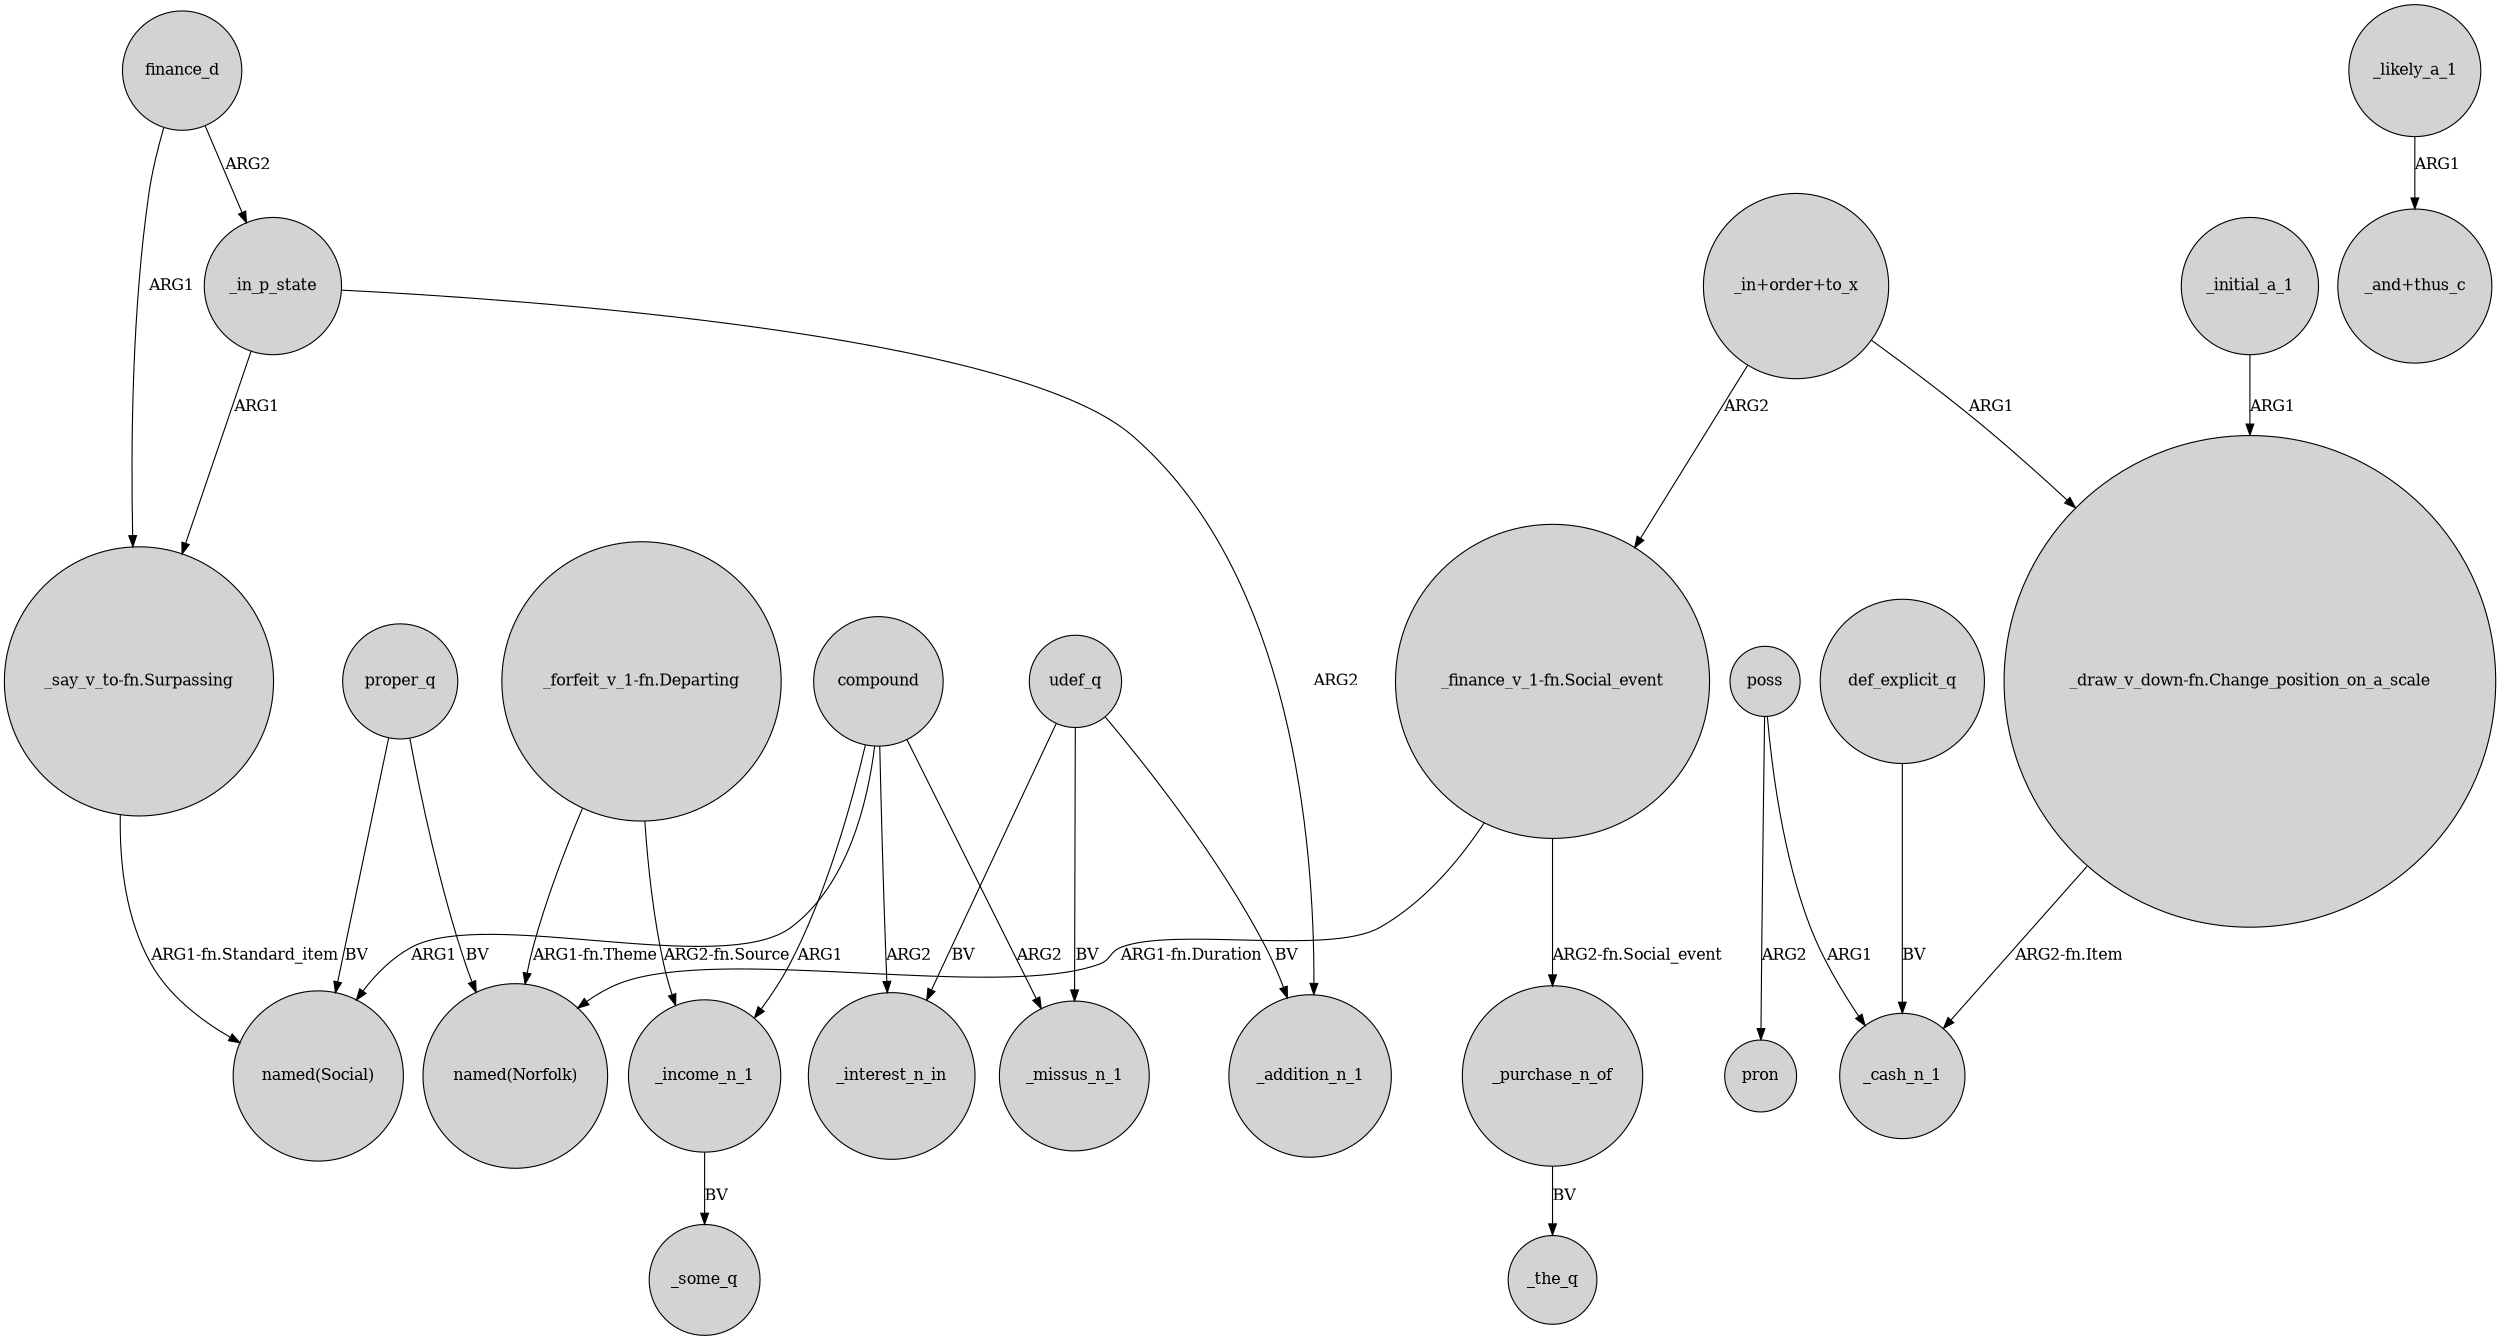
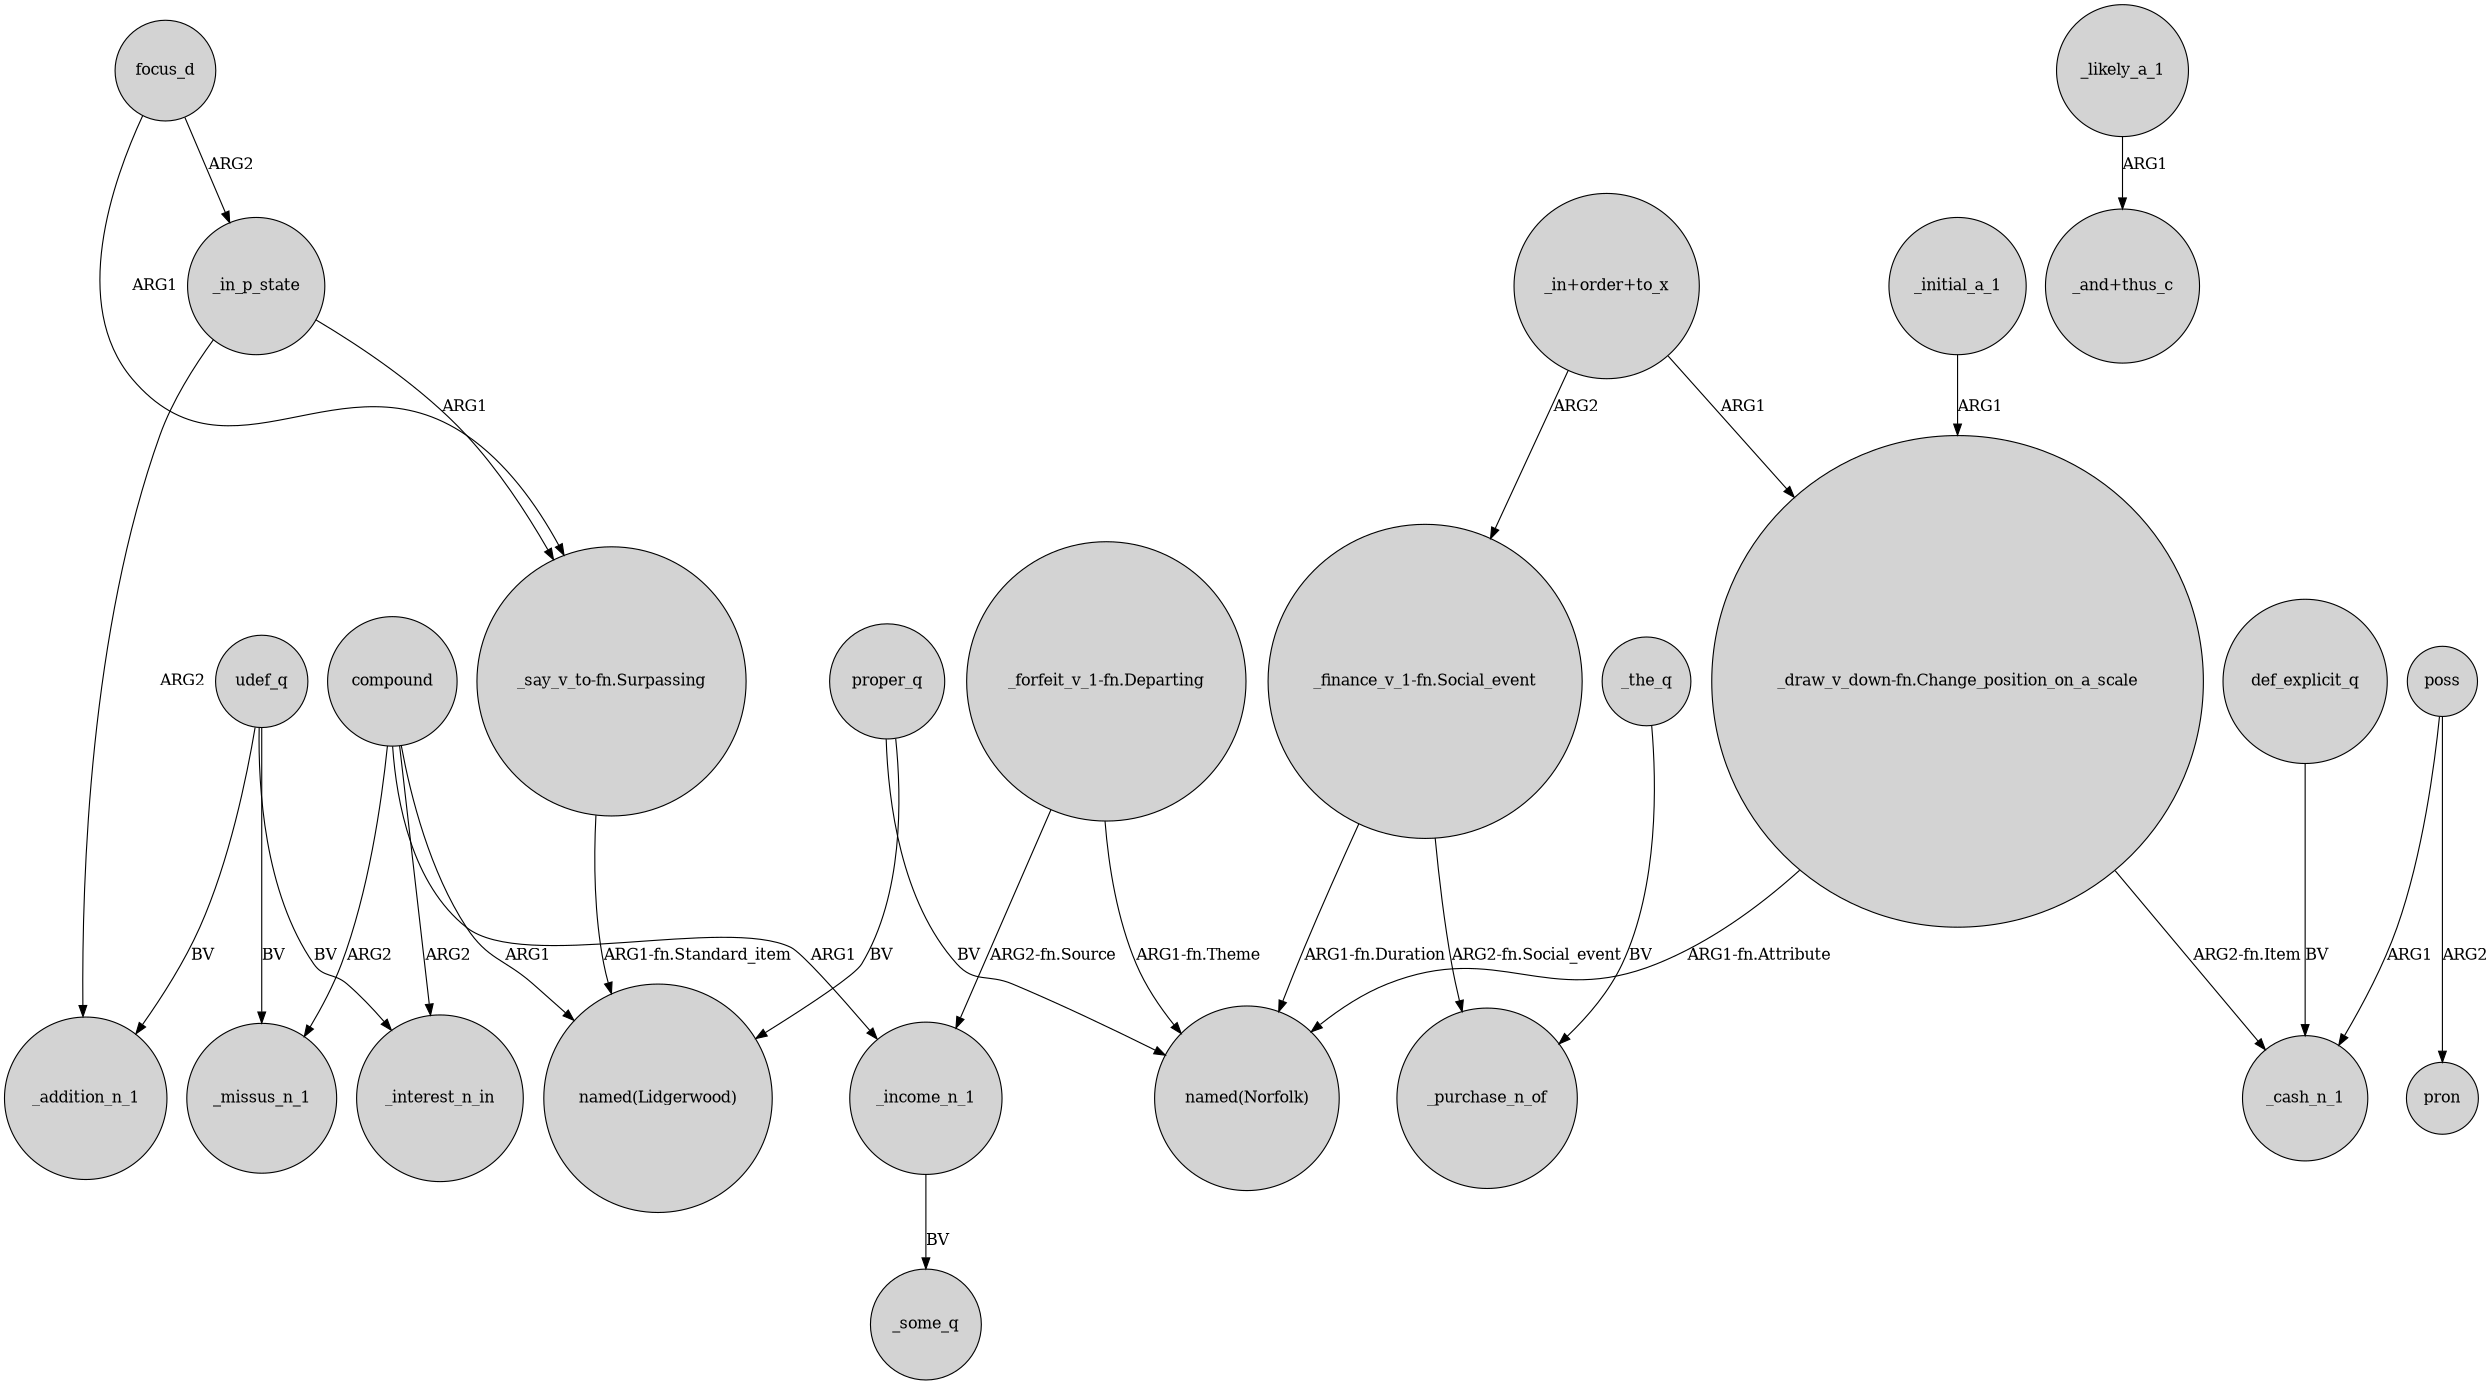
(182, 71) -> (165, 71)
none -> (1568, 979)
(318, 1076) -> (658, 1098)
(1552, 1195) -> (1645, 892)
